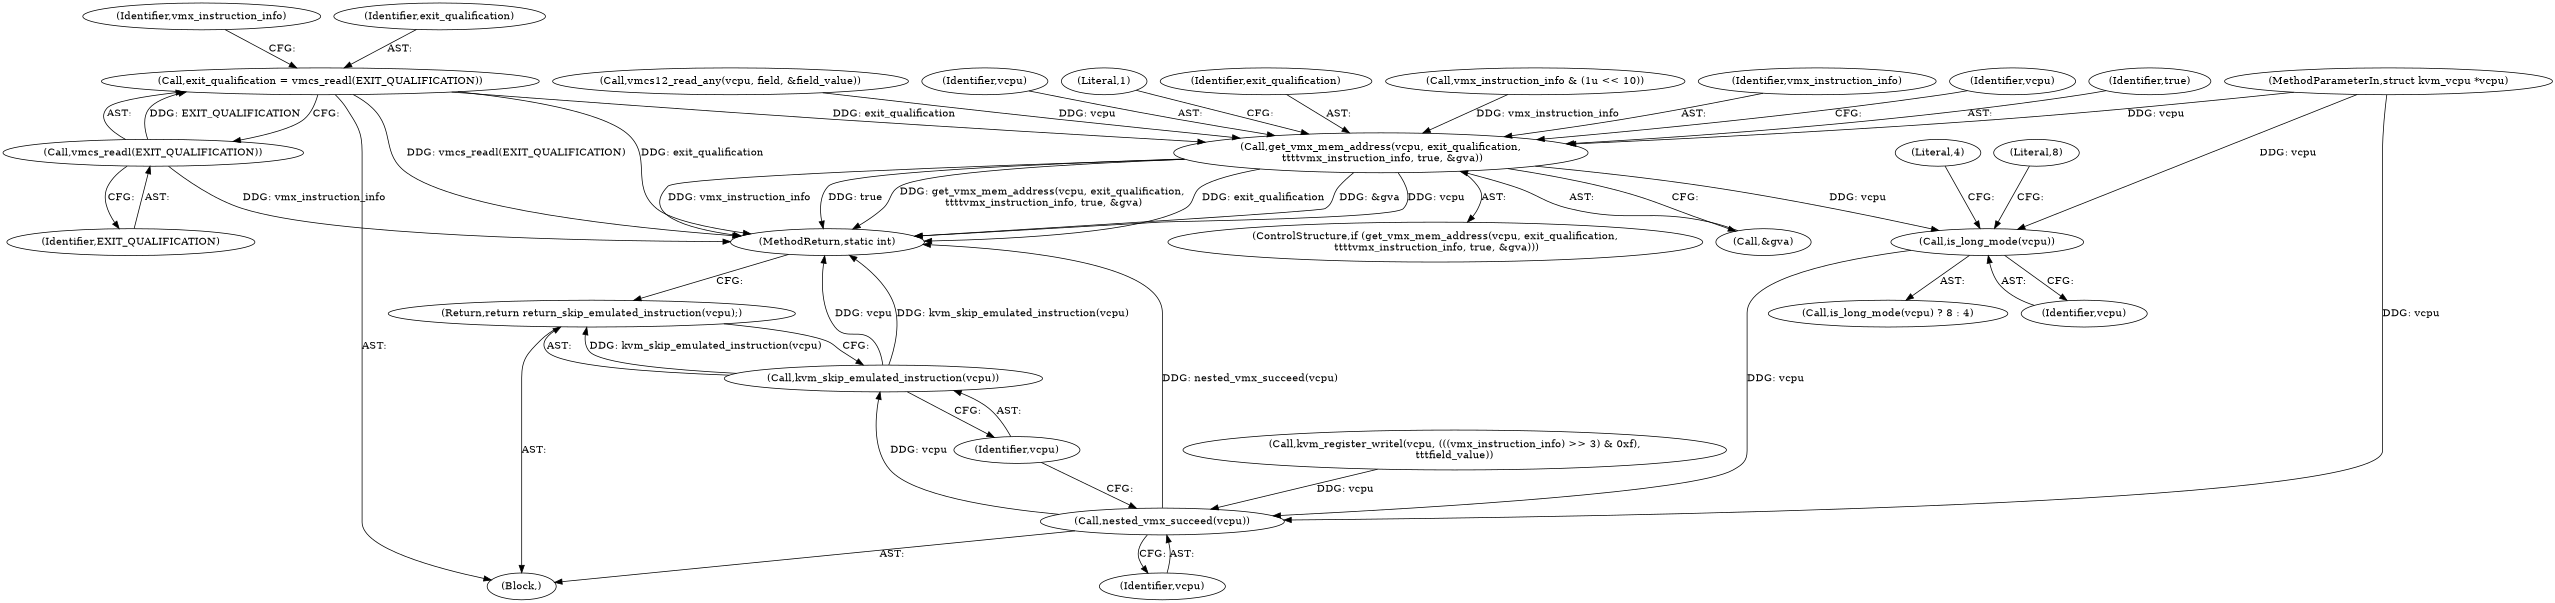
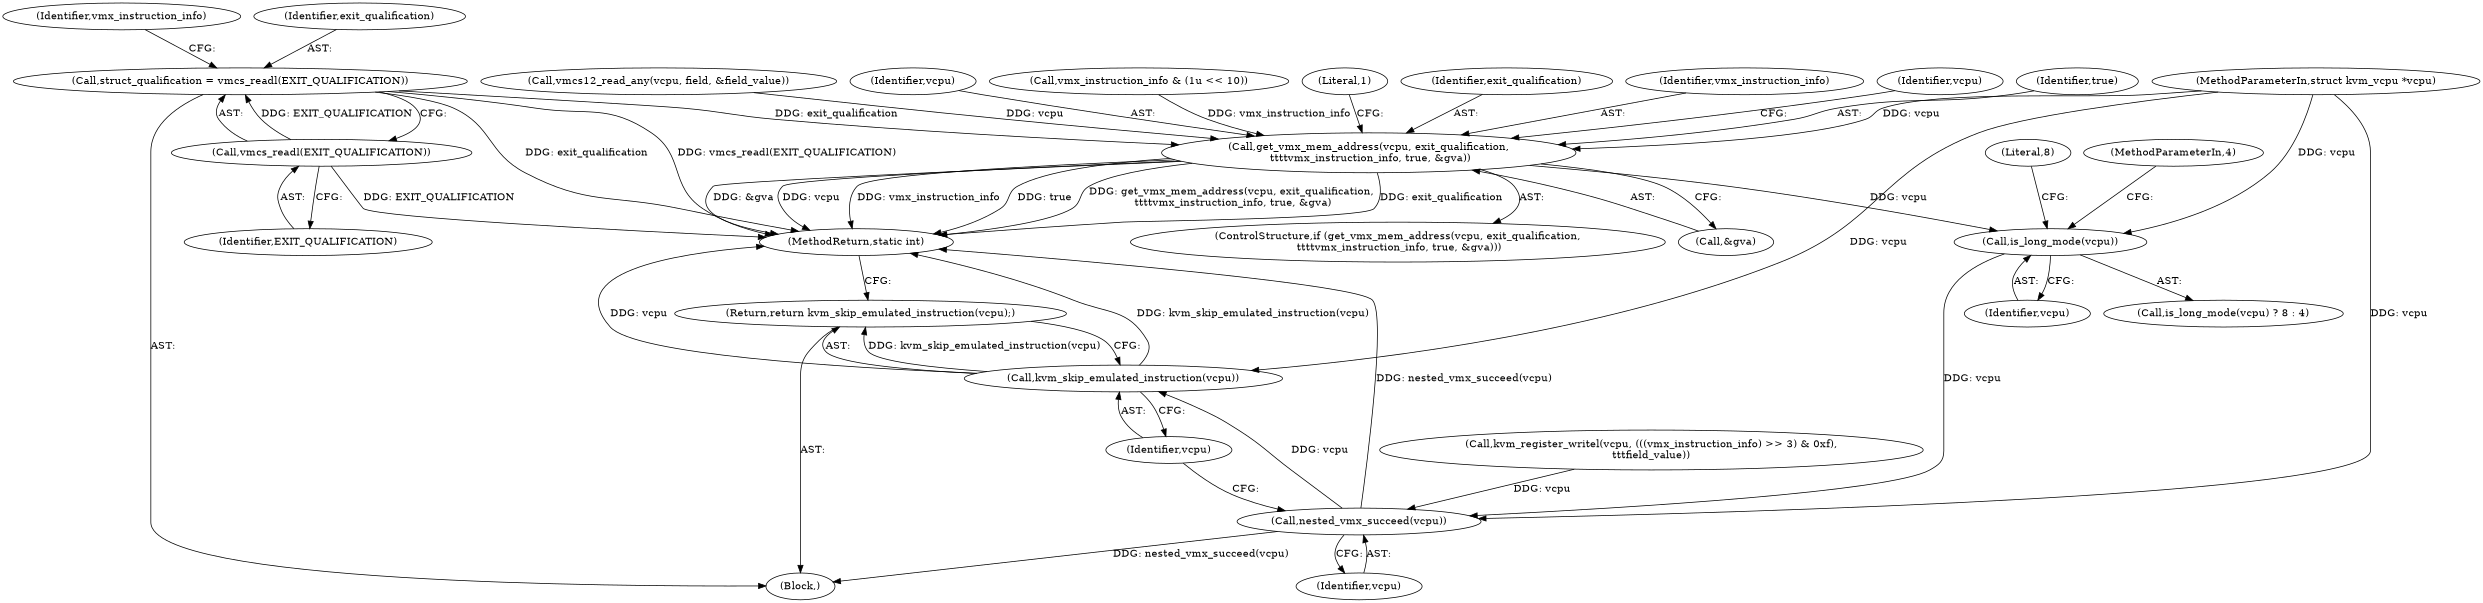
(320, 81) -> (240, 81)
(1938, 153) -> (2174, 153)
(314, 197) -> (439, 197)
none -> (1756, 271)
(592, 314) -> (871, 314)
(894, 554) -> (1201, 554)
